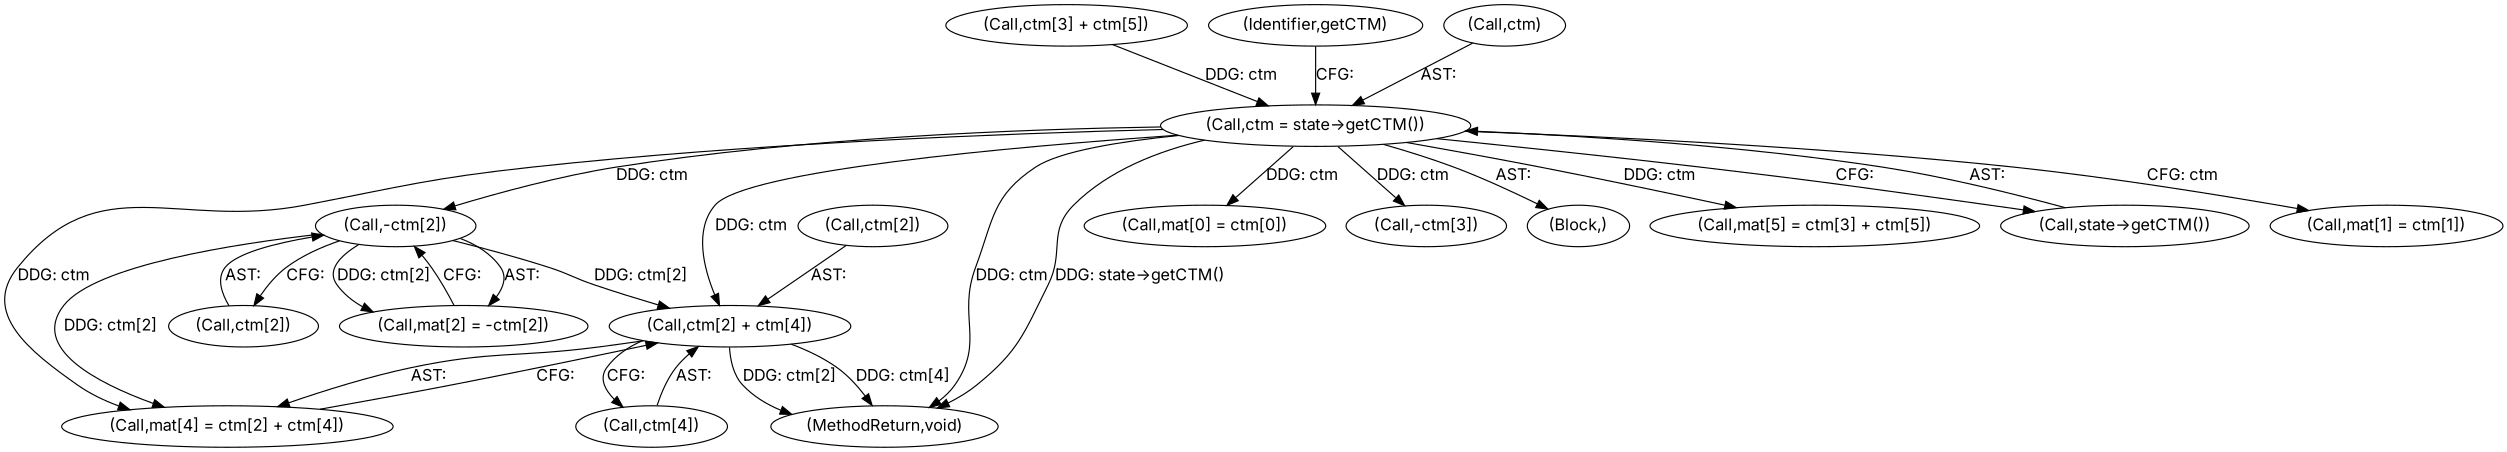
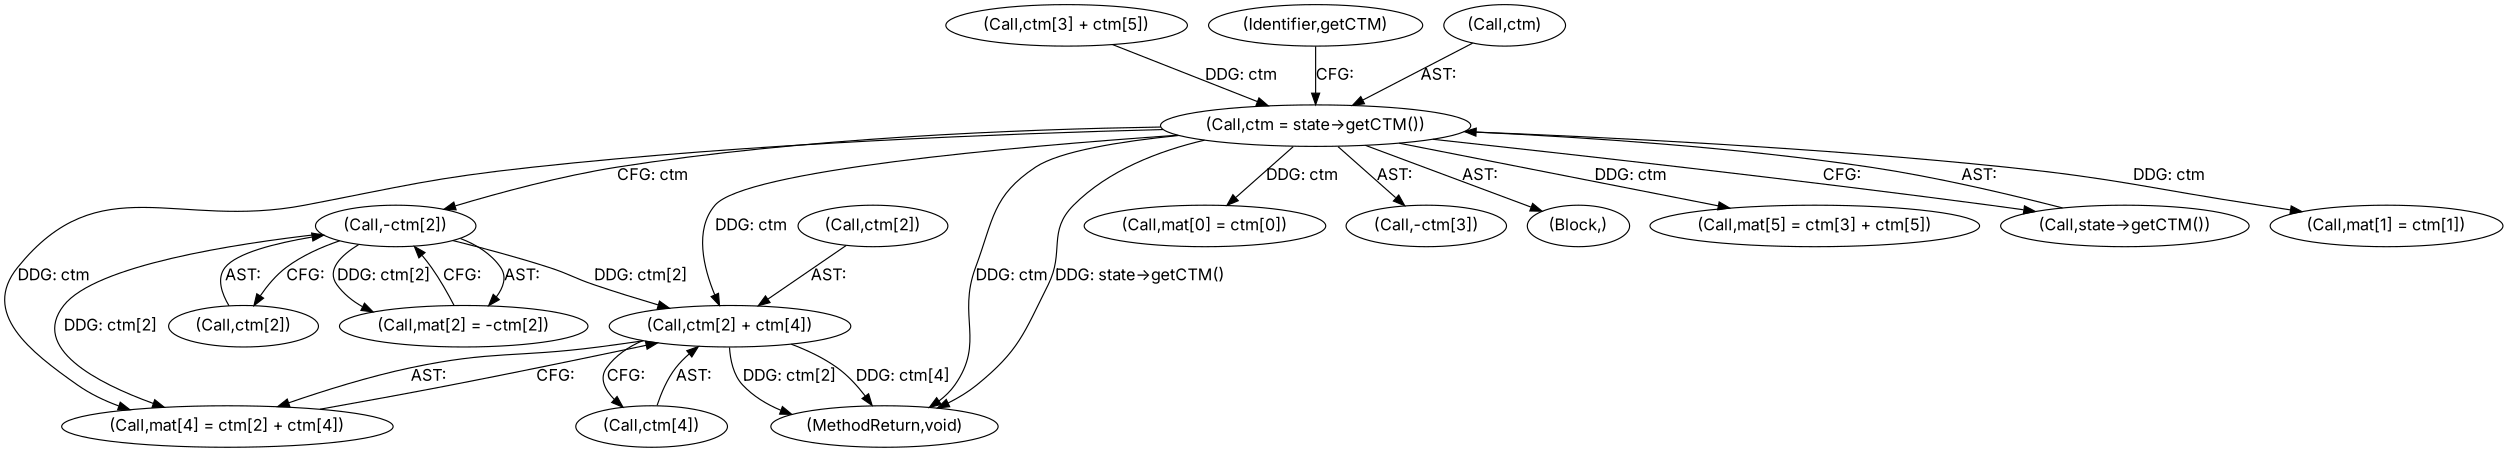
(652, 176) -> (653, 176)
(1413, 176) -> (1397, 176)
(2183, 176) -> (2169, 176)
